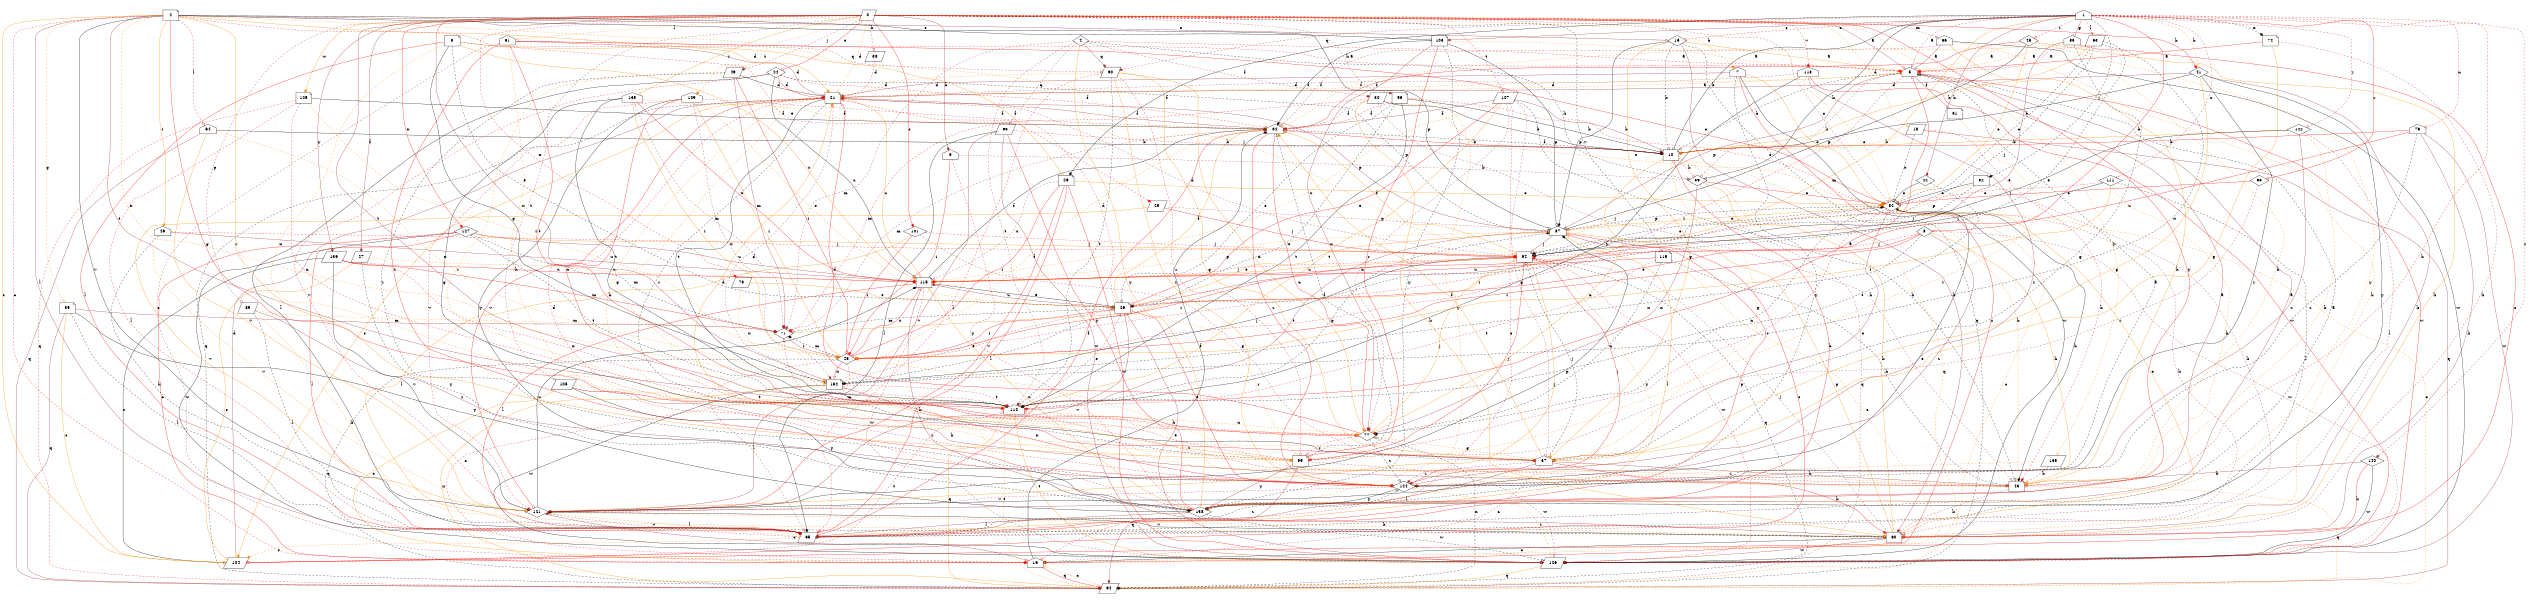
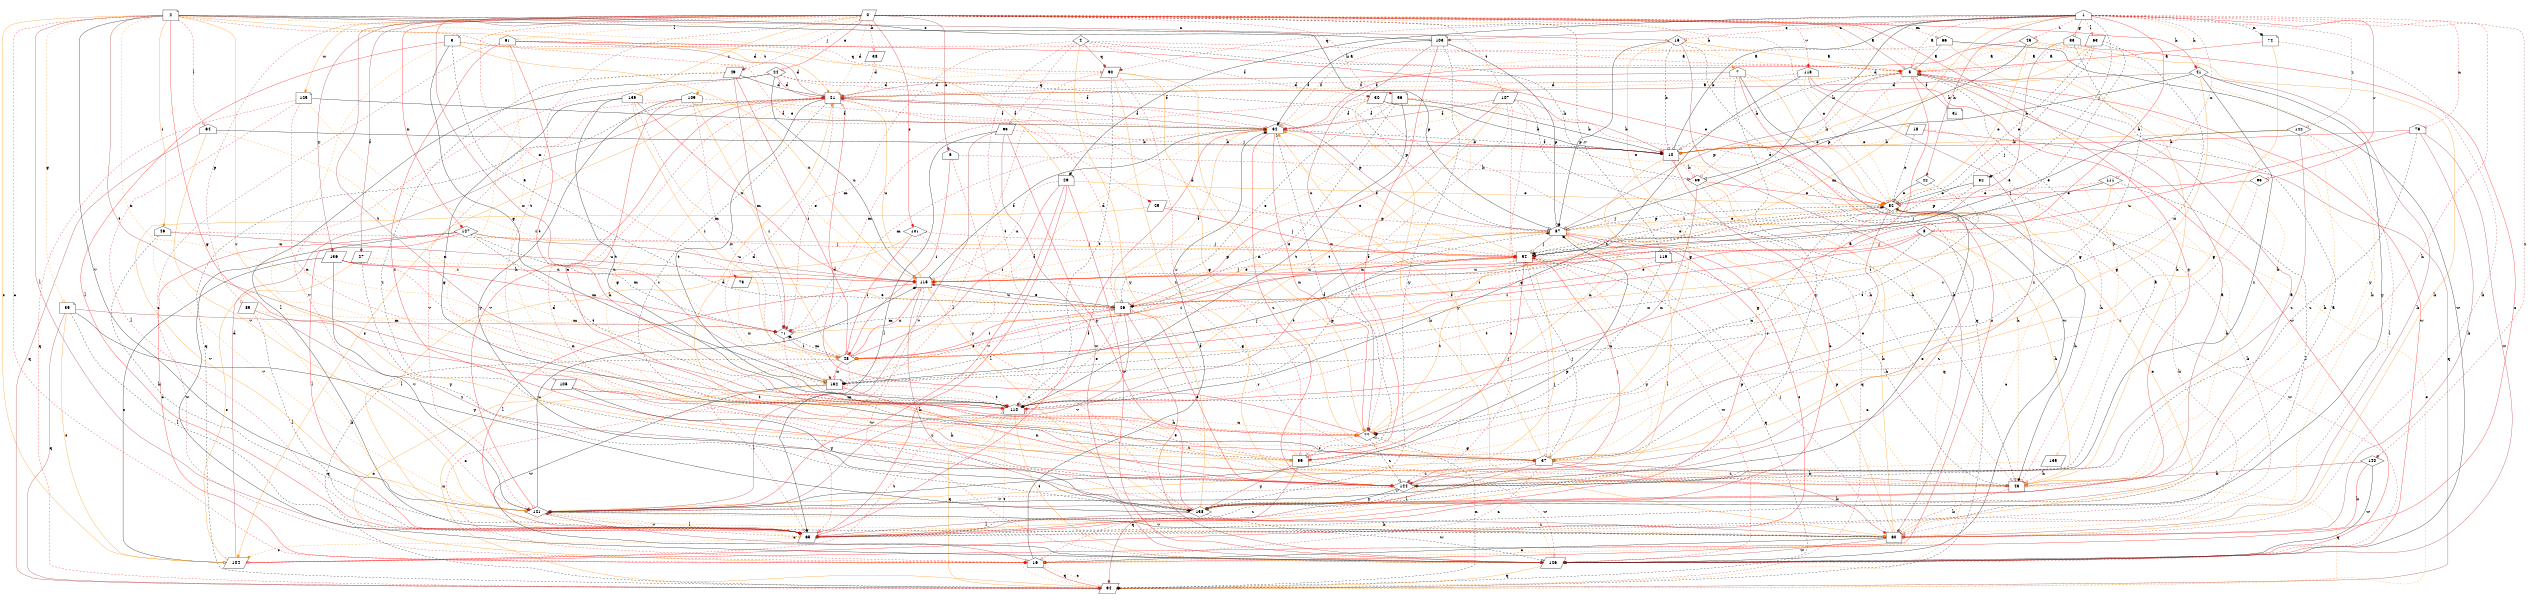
(1369, 257) -> (1369, 257)
(2098, 266) -> (2098, 266)
(1440, 346) -> (1440, 346)
